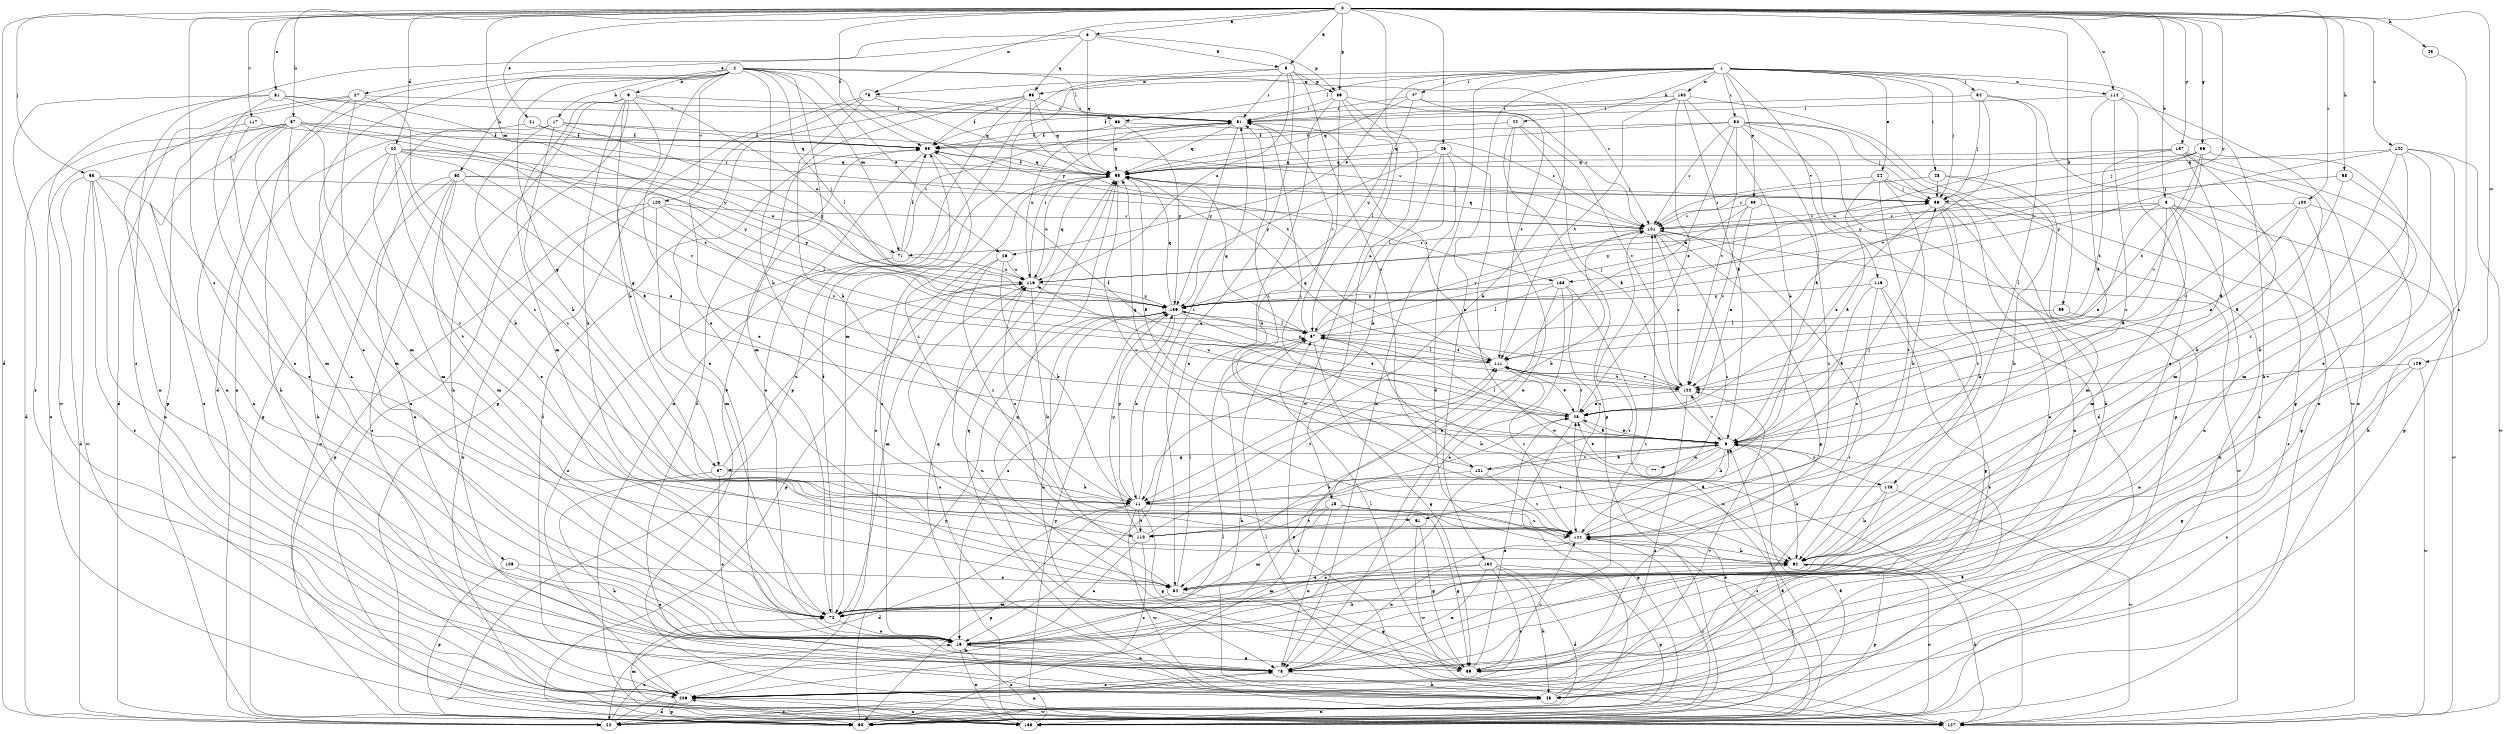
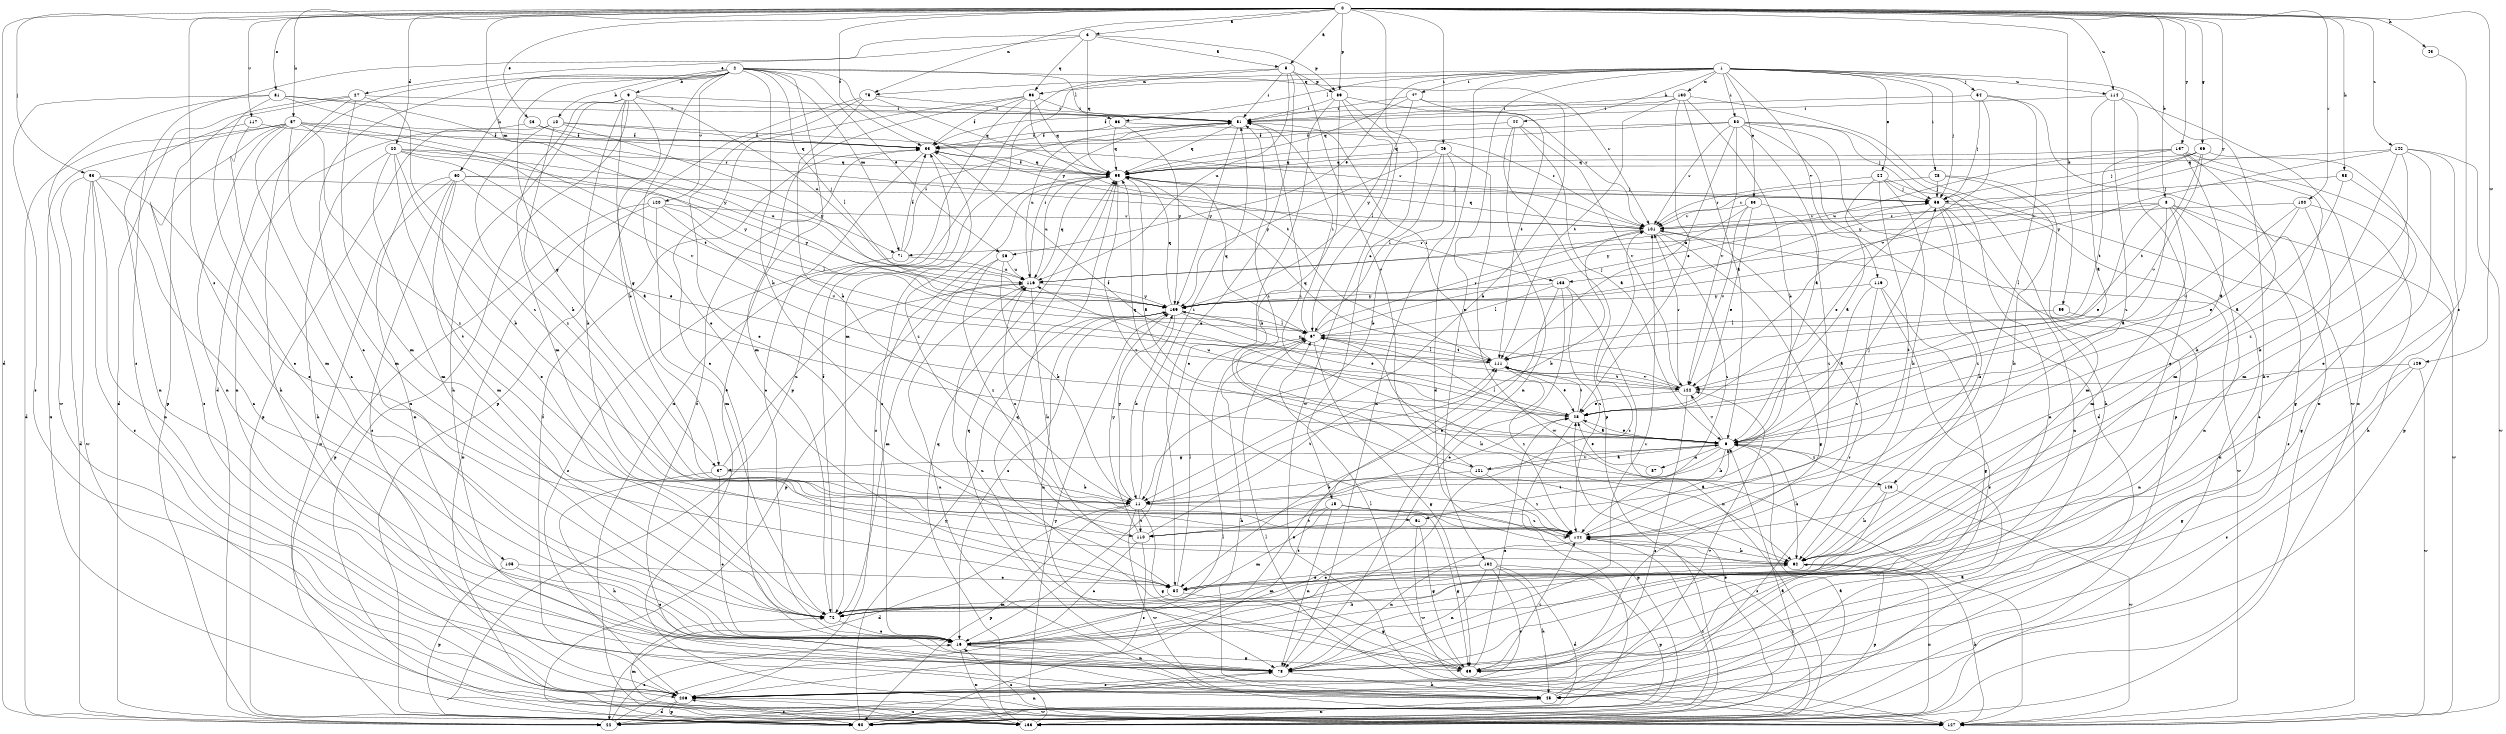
(532, 122) -> (532, 122)
(556, 122) -> (556, 122)
(1654, 471) -> (1654, 471)
